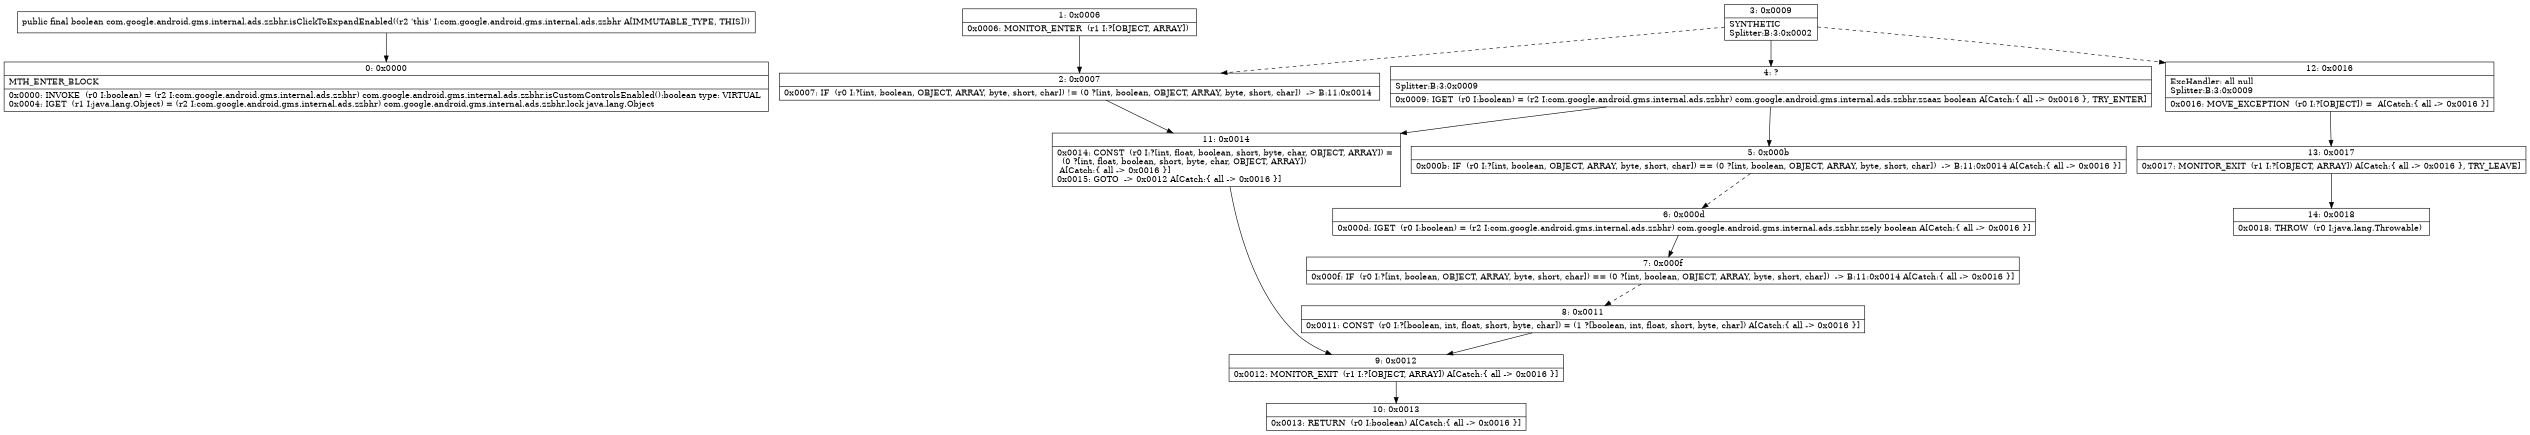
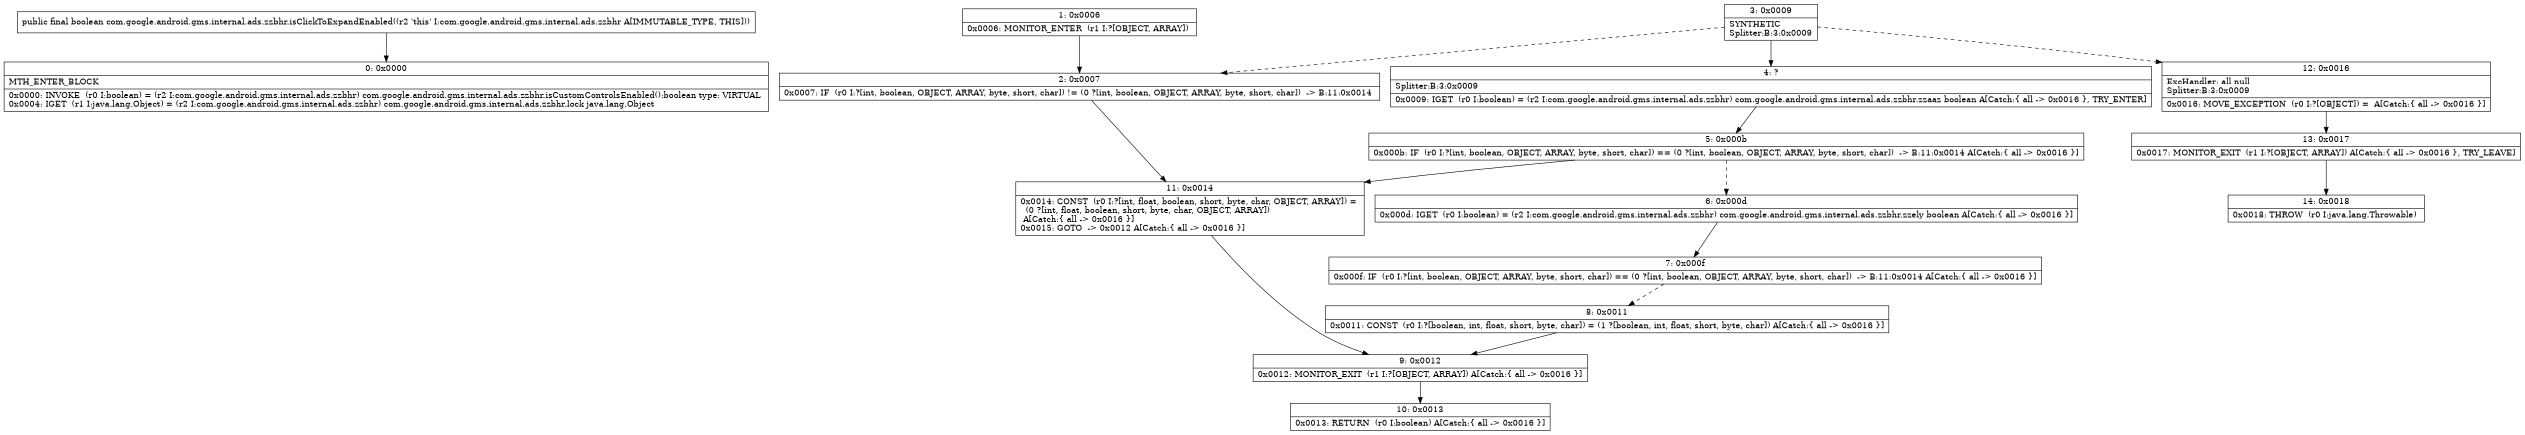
(1771, 33) -> (1771, 33)
(1507, 119) -> (1472, 170)
